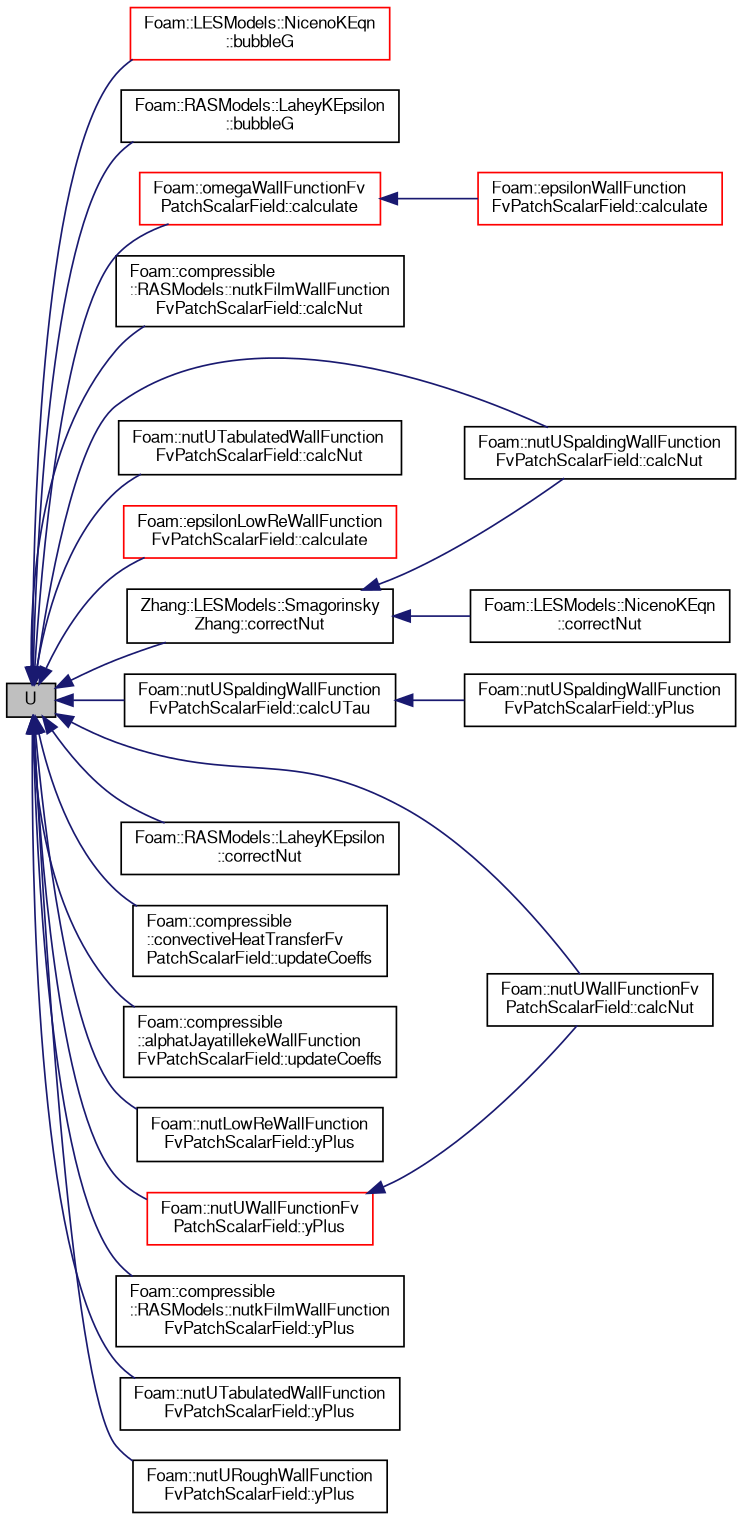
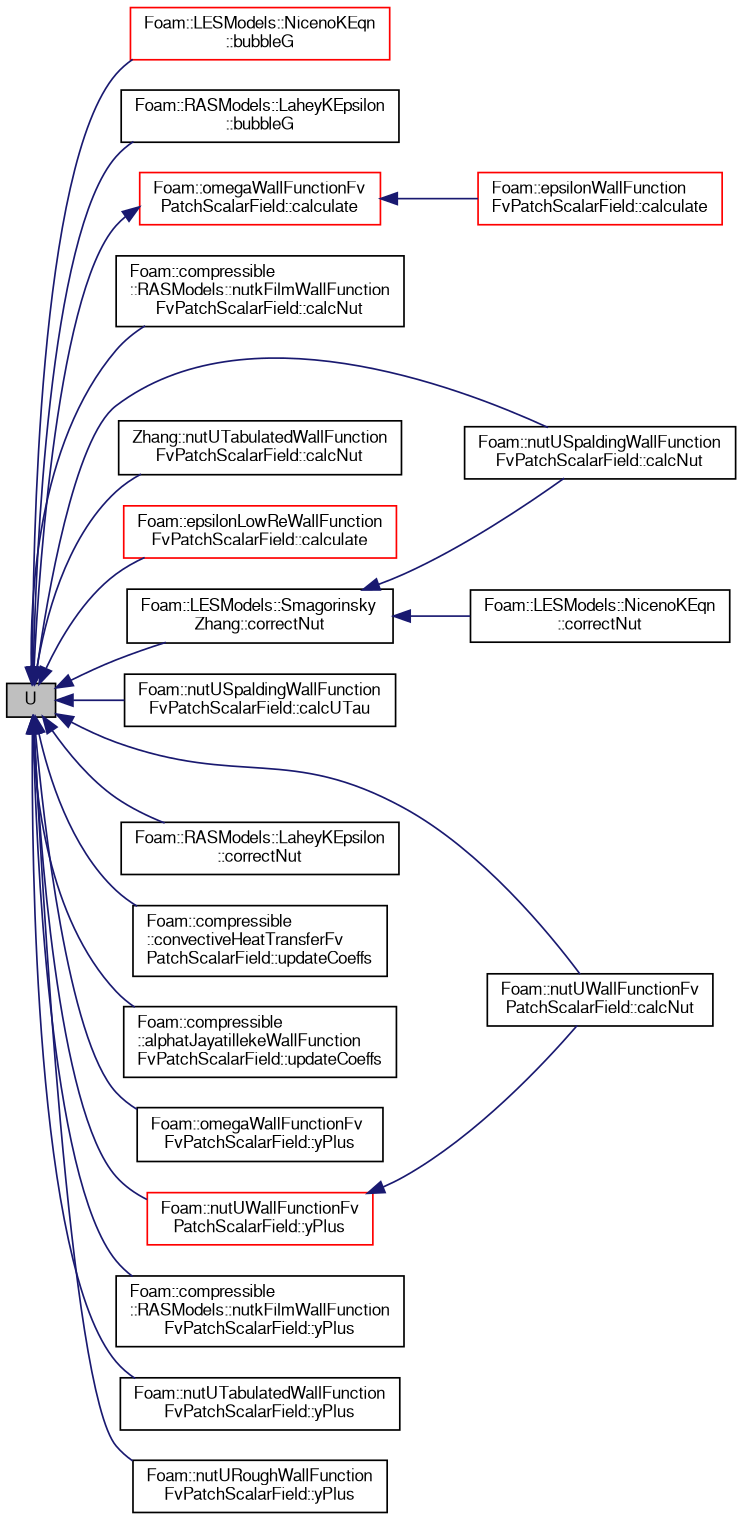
(63, 414) -> (61, 396)
(260, 448) -> (260, 448)
(260, 616) -> (260, 616)
(600, 700) -> none
(260, 1135) -> (260, 1135)
